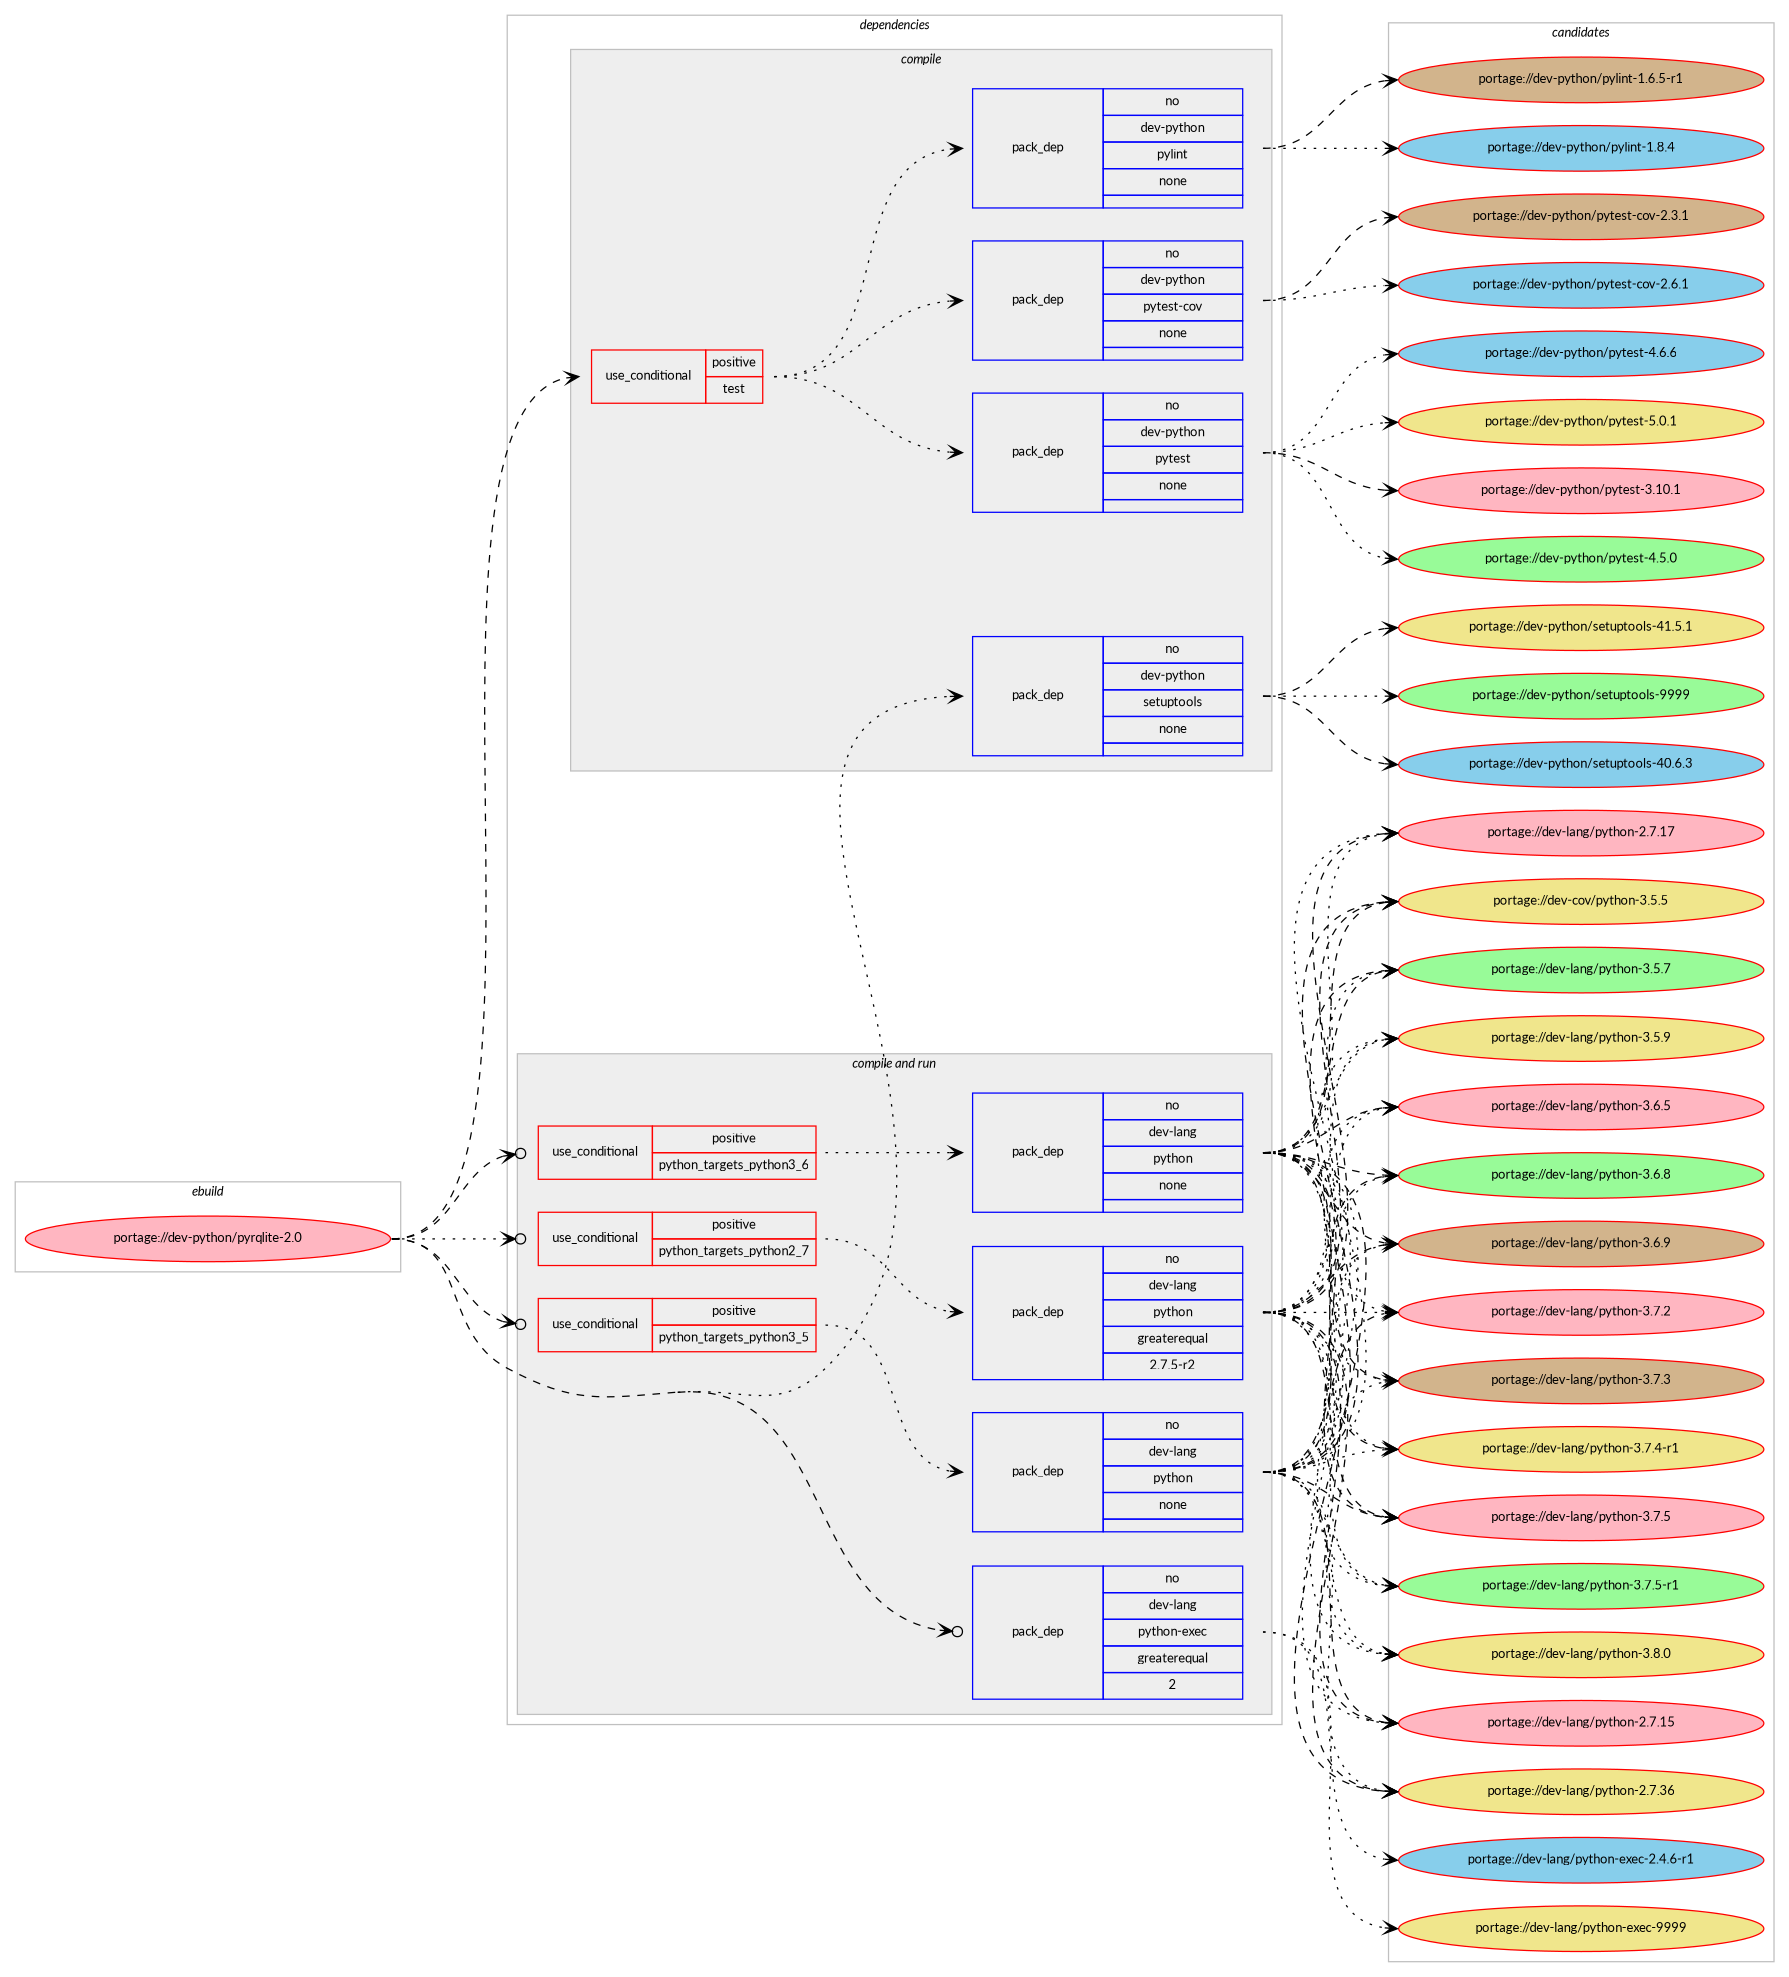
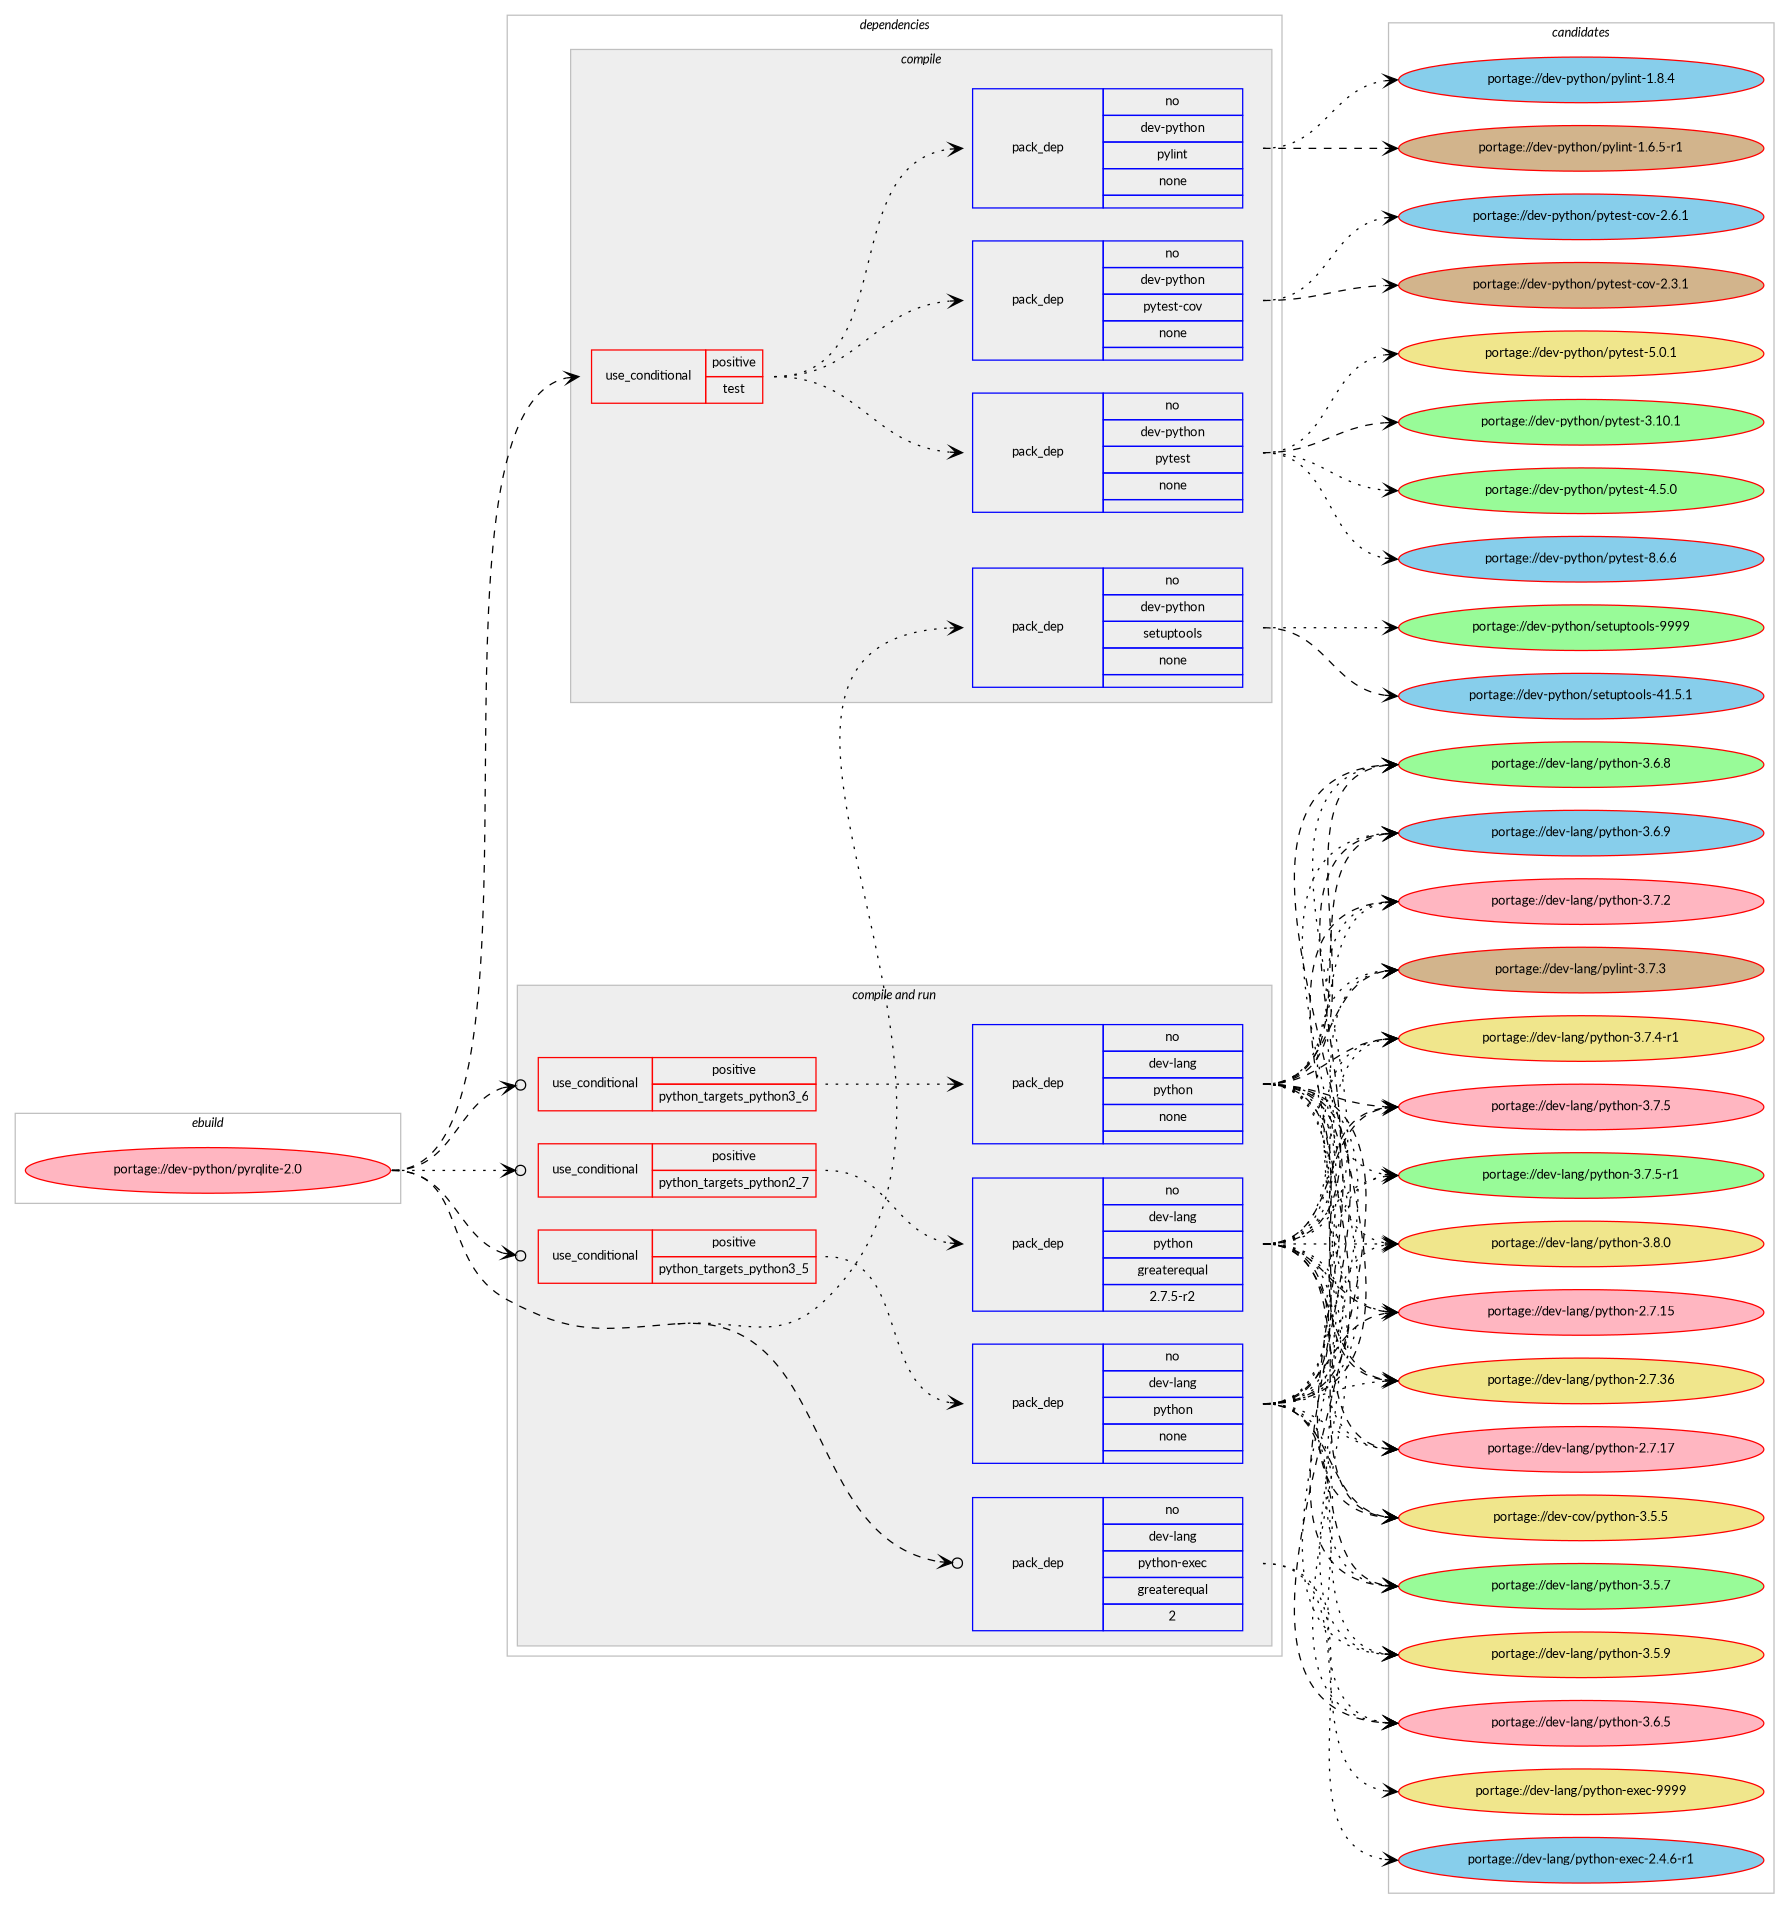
(1581, 354) -> (1581, 559)
(1581, 491) -> (1581, 422)
(1581, 628) -> (1581, 696)
(1581, 765) -> none
(1581, 1244) -> (1581, 833)
(1581, 1381) -> (1581, 970)
